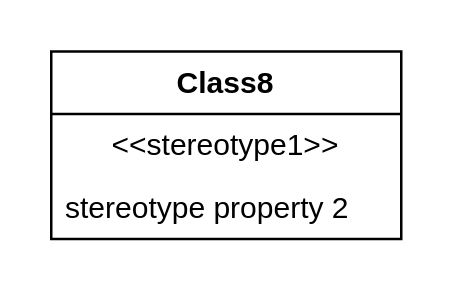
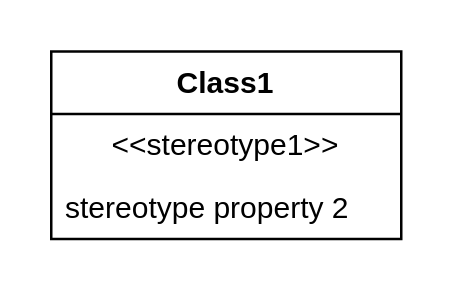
(226, 84) -> (226, 84)
